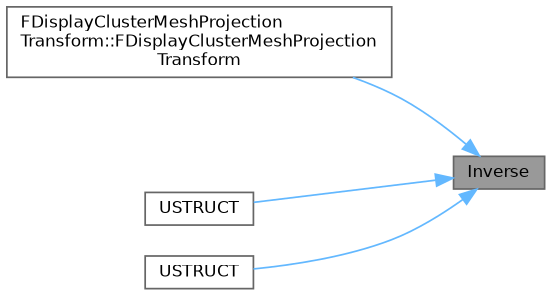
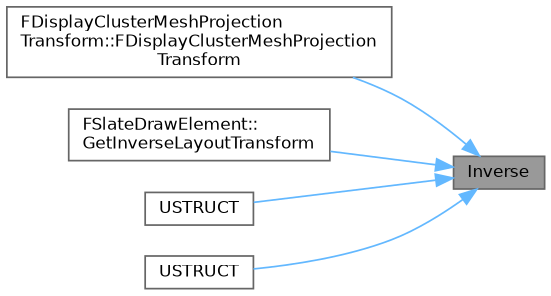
none -> (199, 135)
